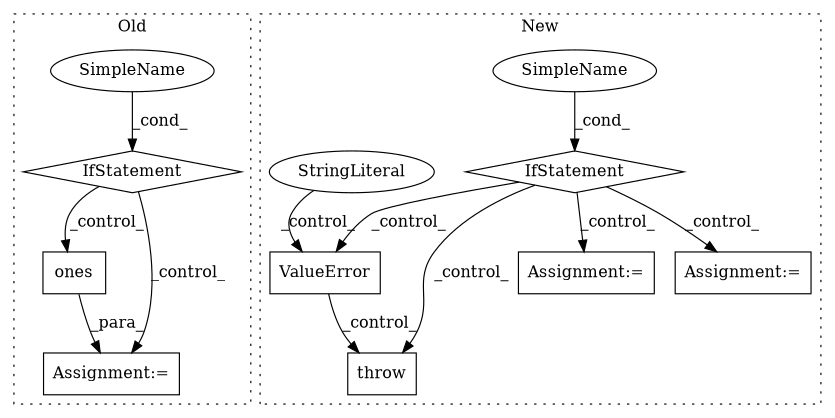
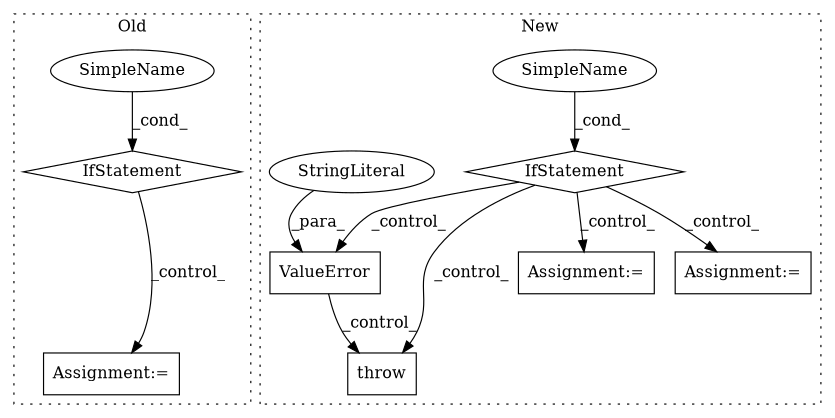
(318, 222) -> (318, 222)
(74, 273) -> none
